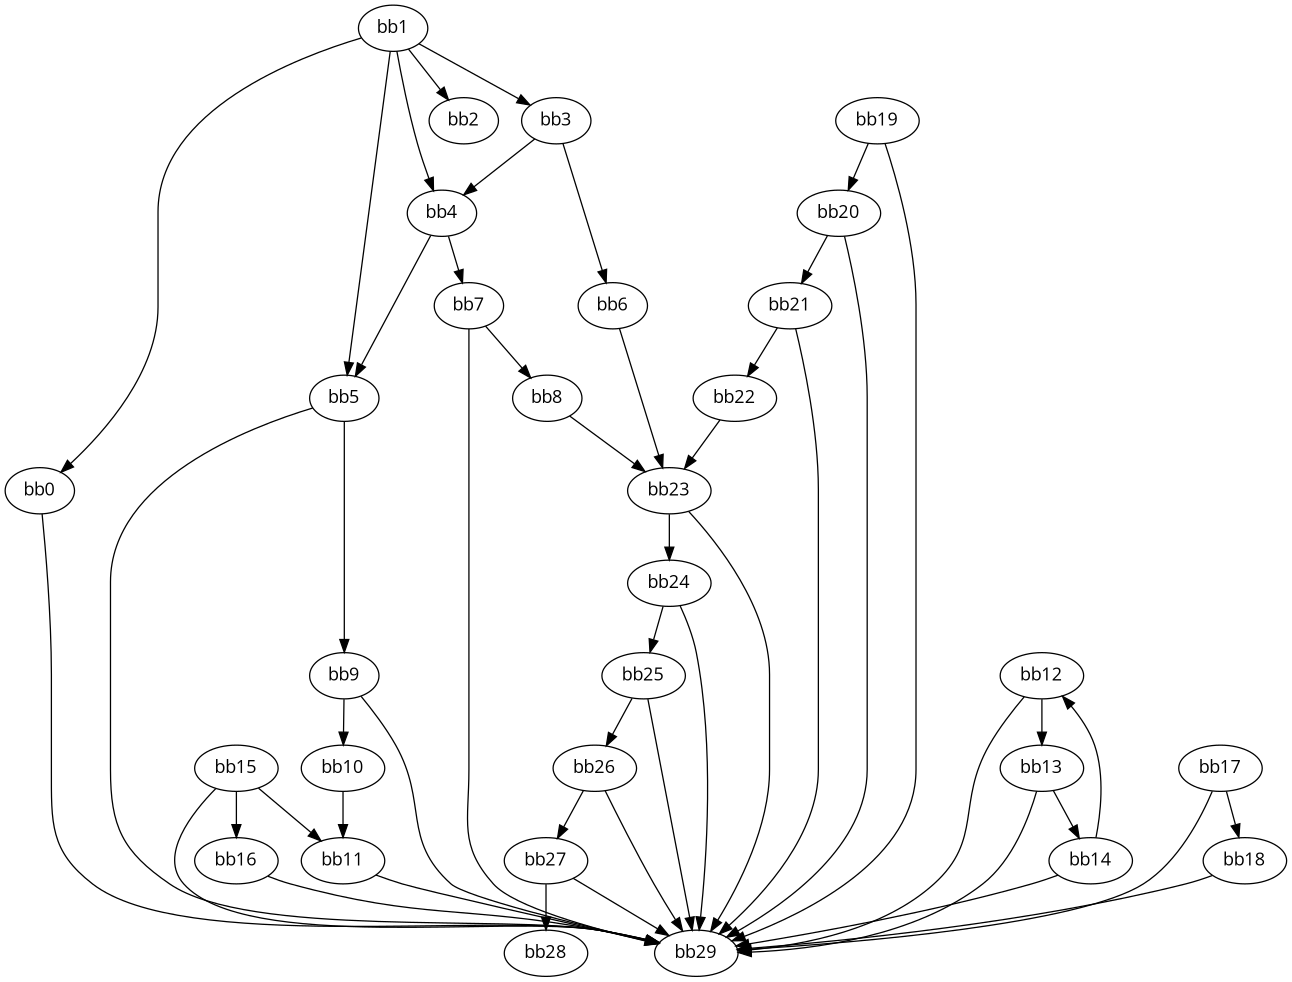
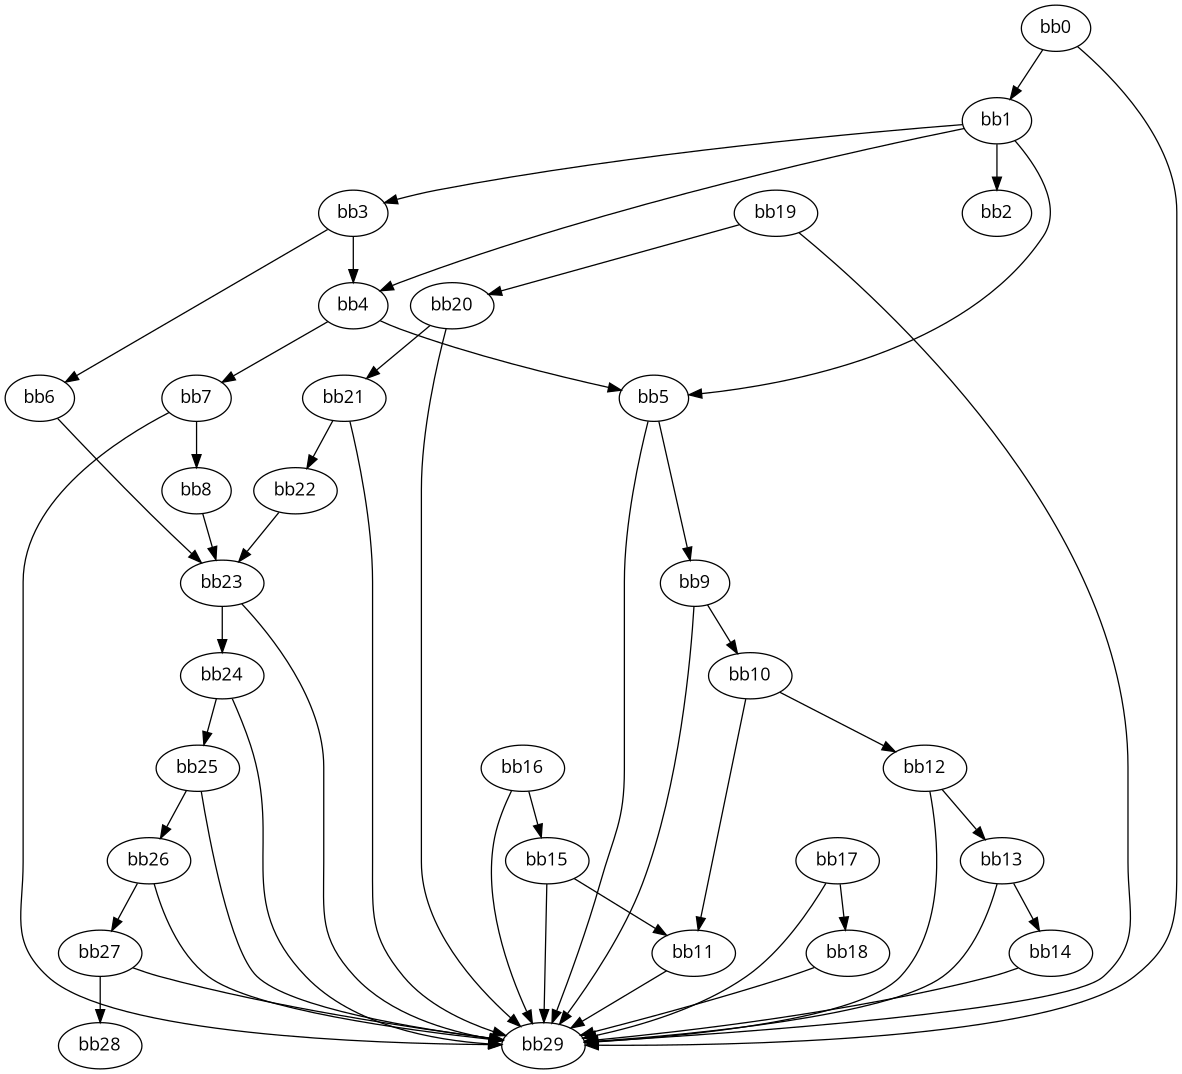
(159, 209) -> (1030, 69)
(1100, 768) -> (832, 719)
(236, 808) -> (533, 808)
